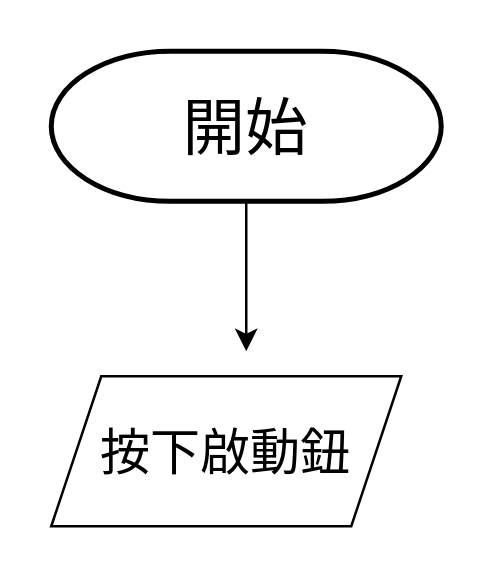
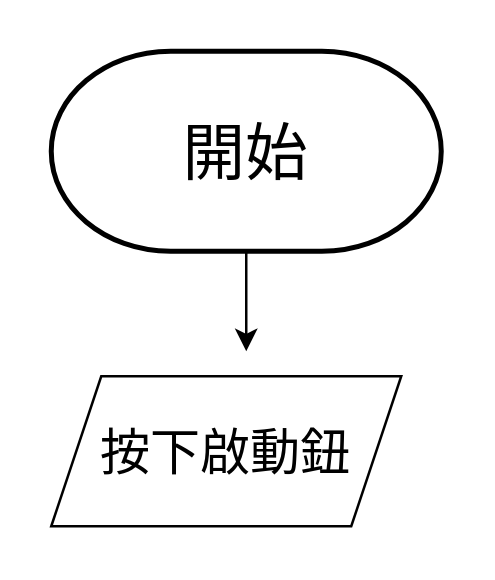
(246, 126) -> (246, 151)
